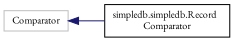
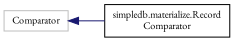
(167, 21) -> (167, 21)
